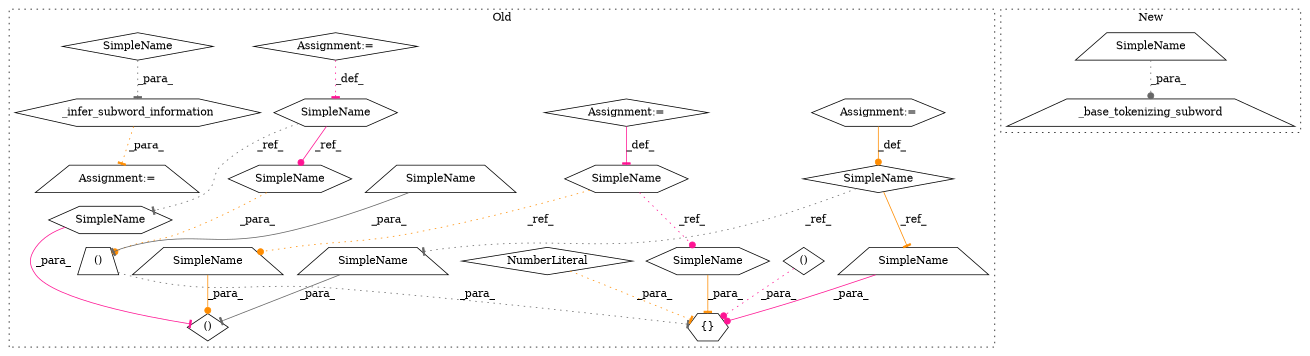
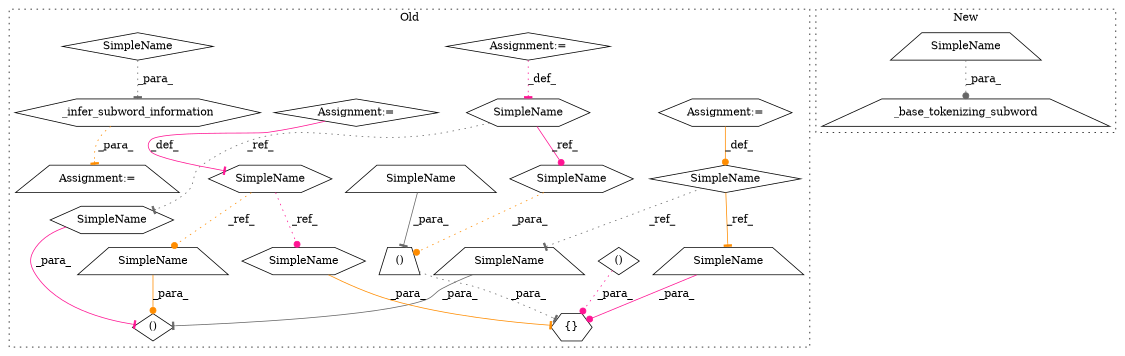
(547, 261) -> none
